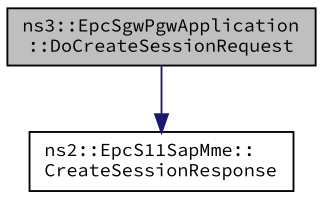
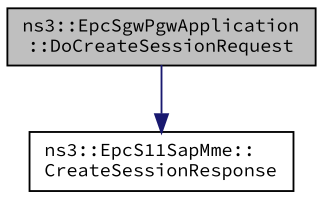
(162, 162) -> (162, 162)
